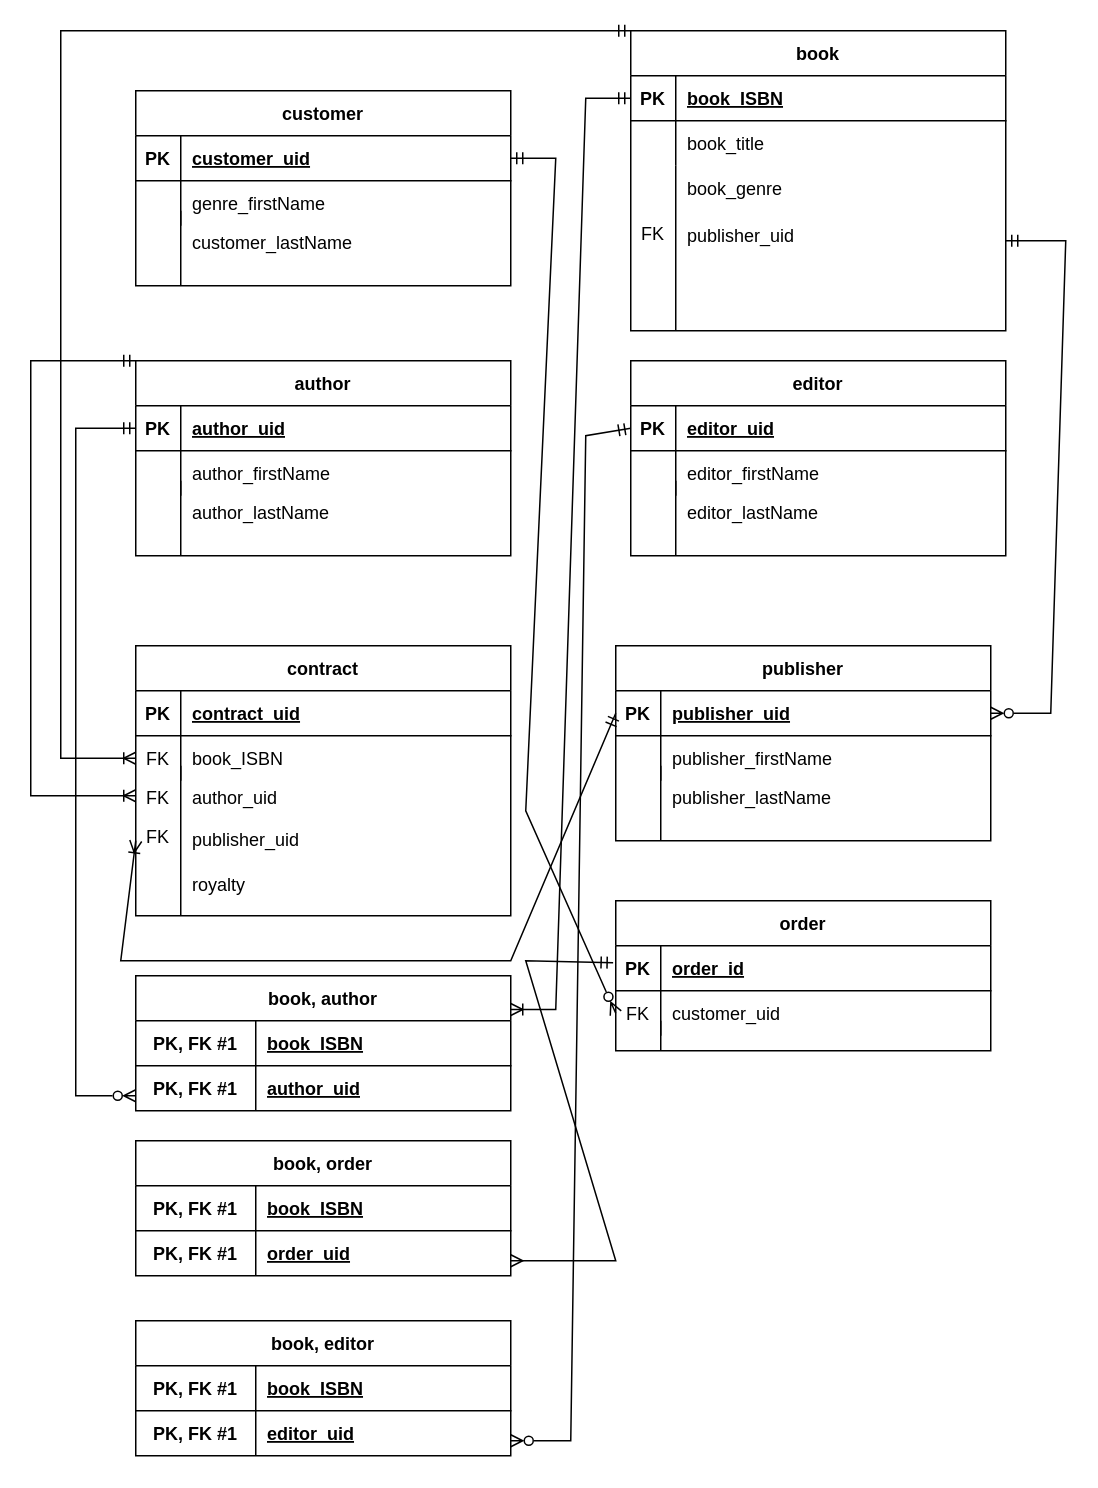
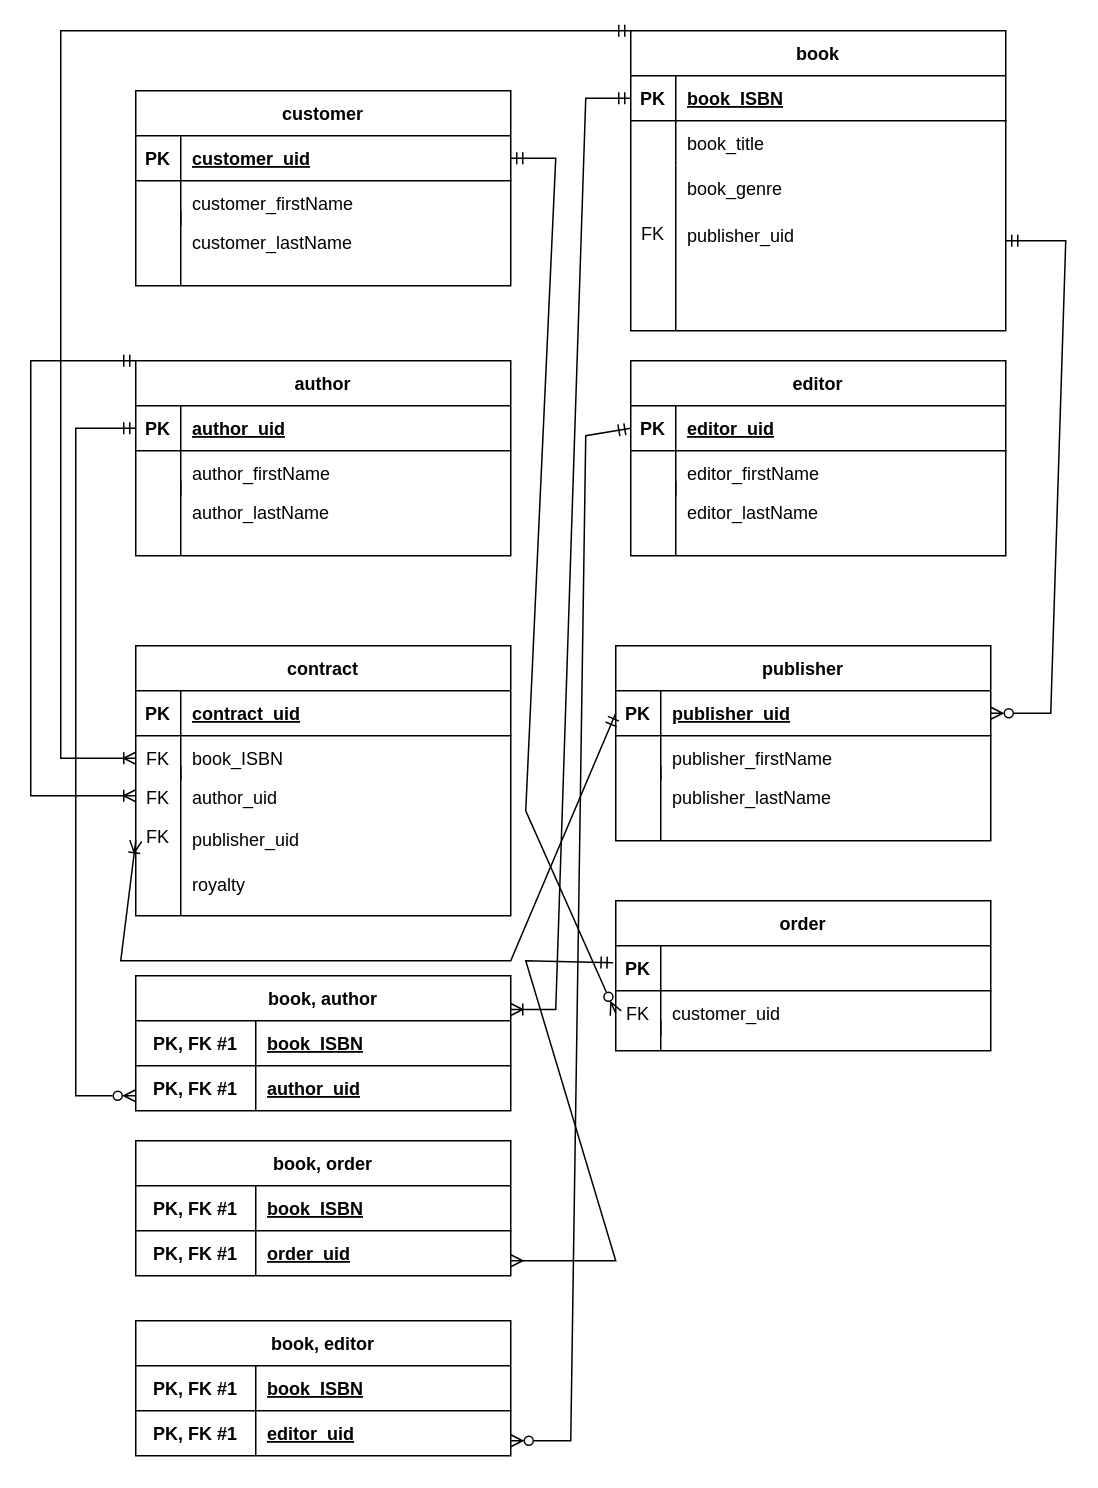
(265, 204) -> (280, 204)
(826, 968) -> none
